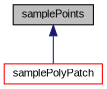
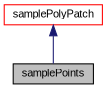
(53, 50) -> (53, 50)
